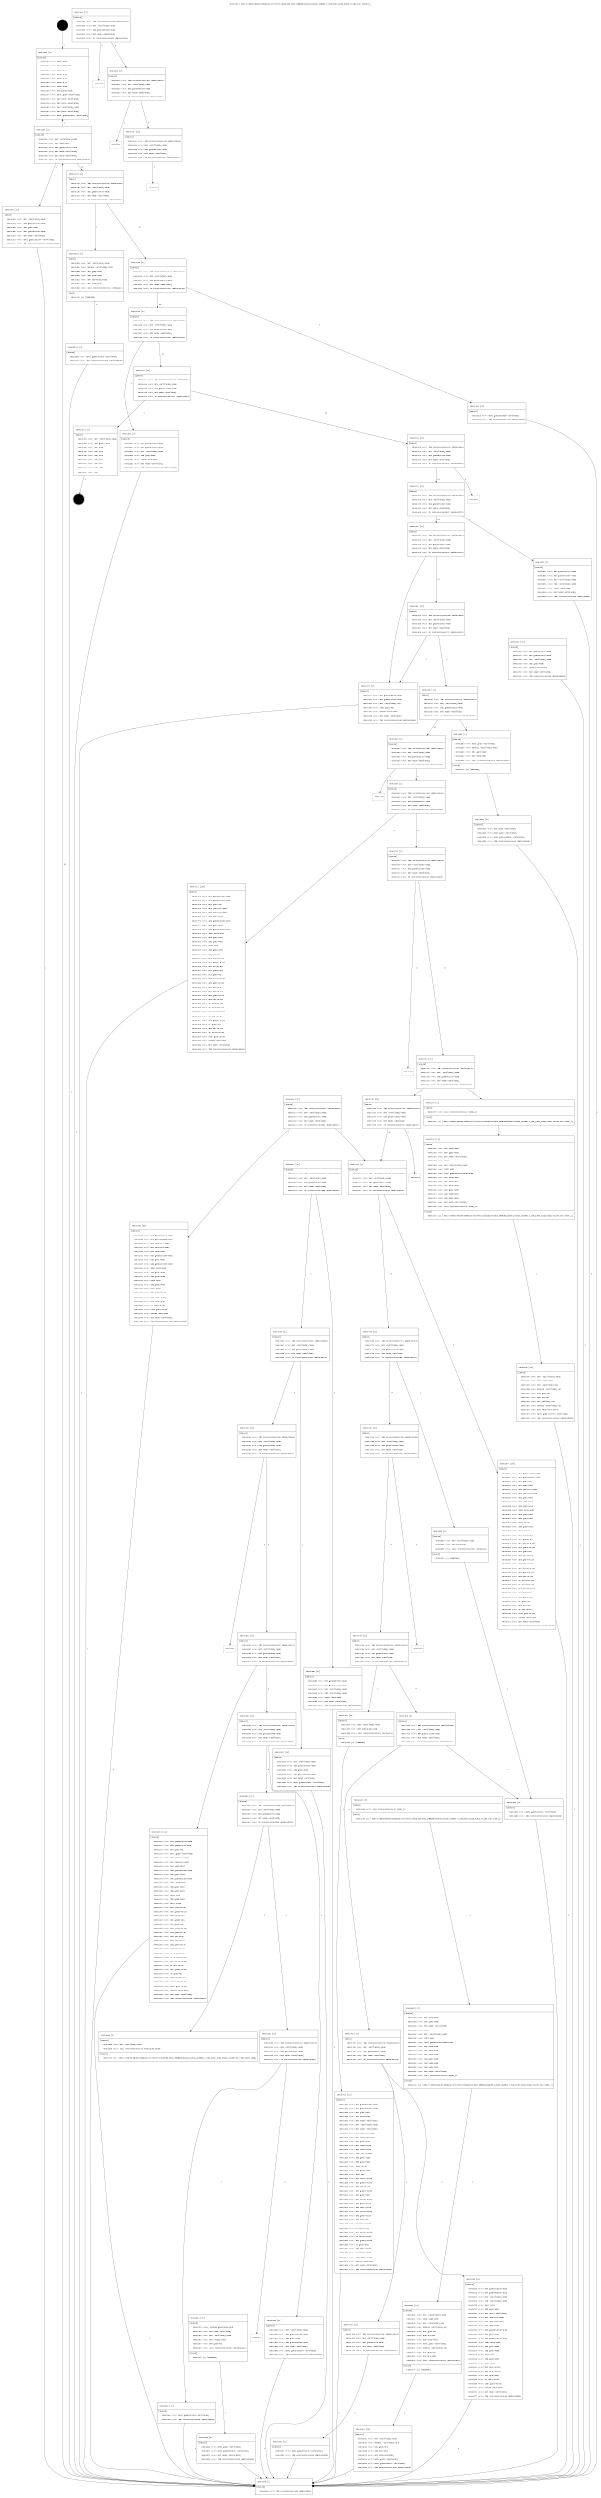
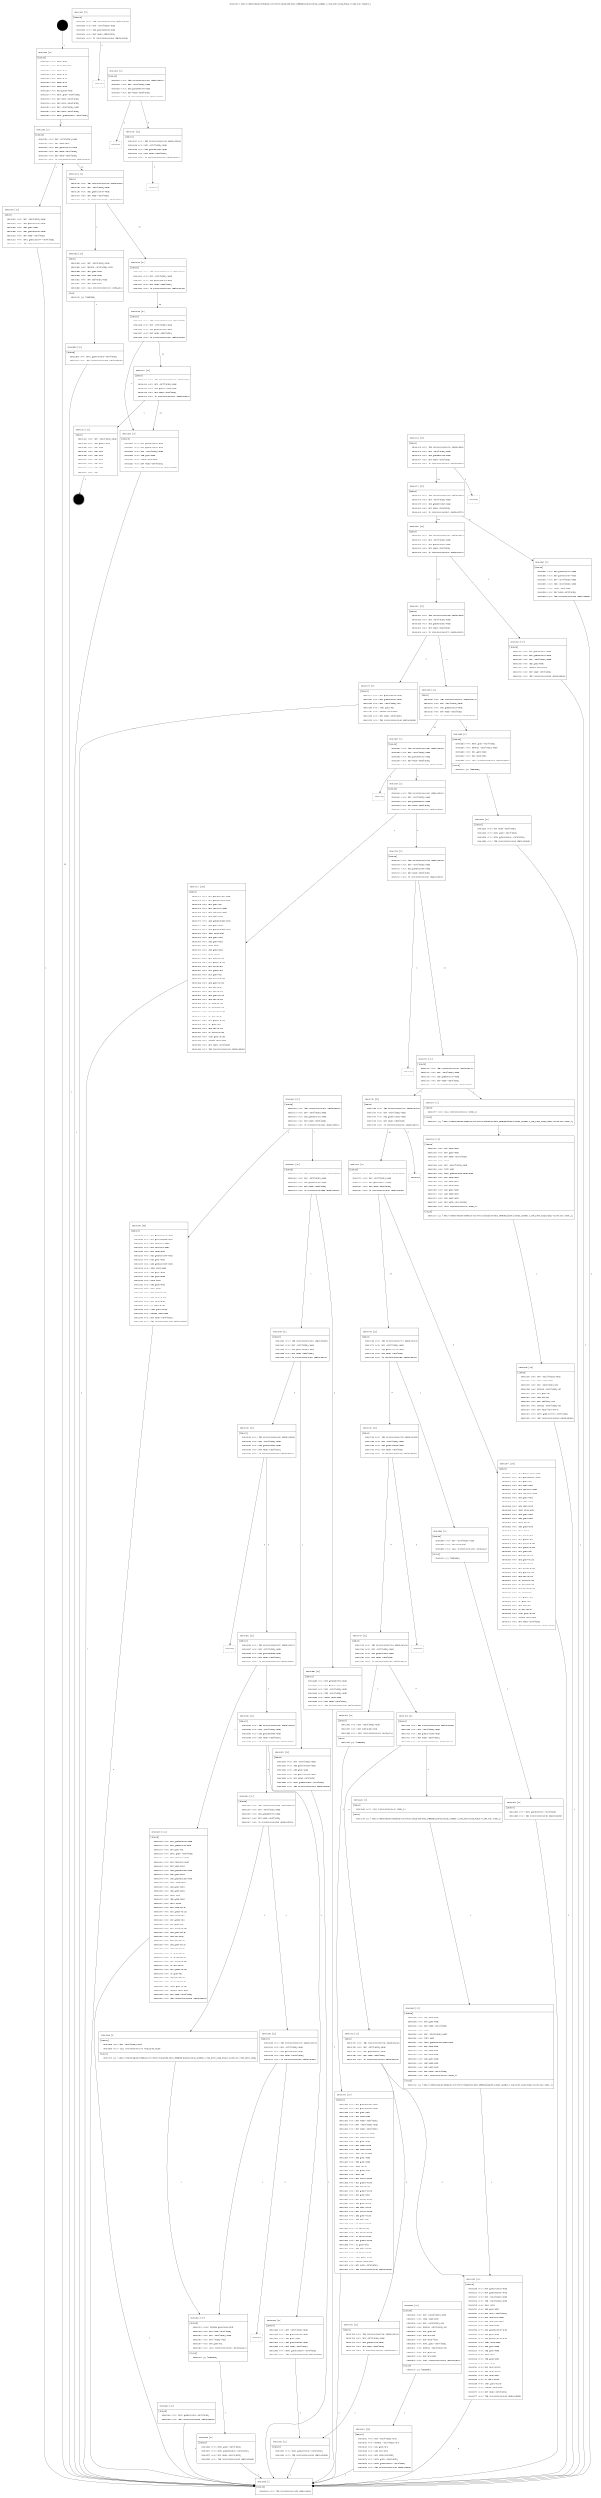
(118, 54) -> none
(63, 123) -> (60, 122)
(497, 413) -> none
(299, 417) -> (156, 415)
(400, 616) -> (485, 597)
(351, 1144) -> (312, 1144)
(481, 1773) -> (426, 1770)
none -> (168, 2190)
(455, 2195) -> (485, 2182)
(187, 2206) -> (235, 2185)
(265, 2417) -> (297, 2398)
